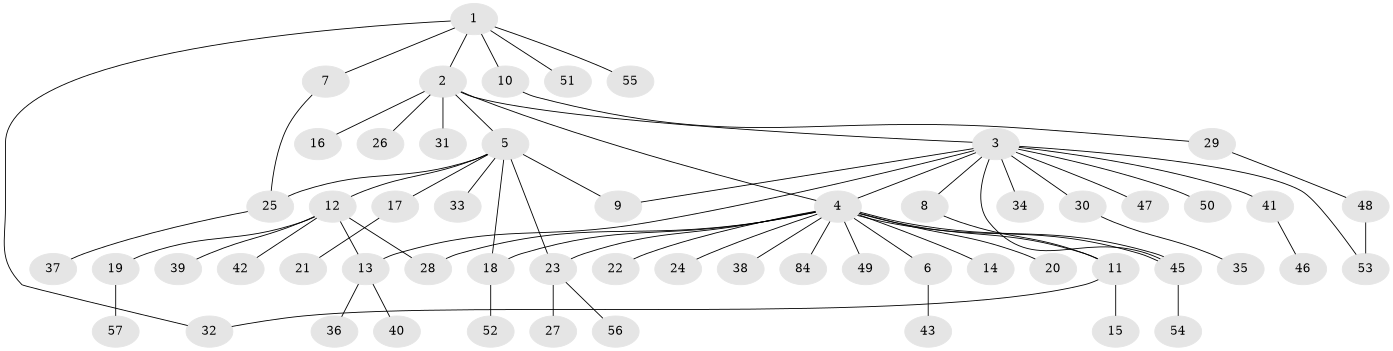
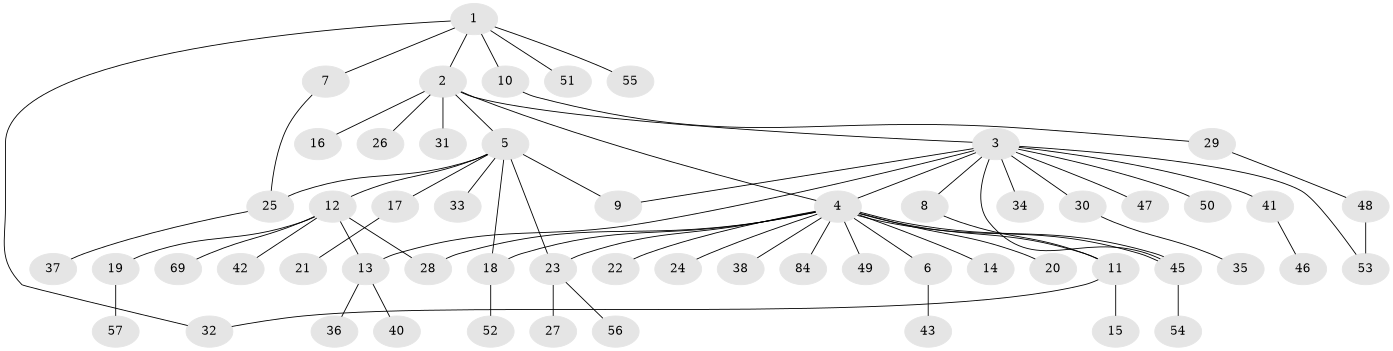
(178, 269) -> (178, 269)
